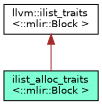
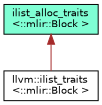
(51, 58) -> (51, 58)
